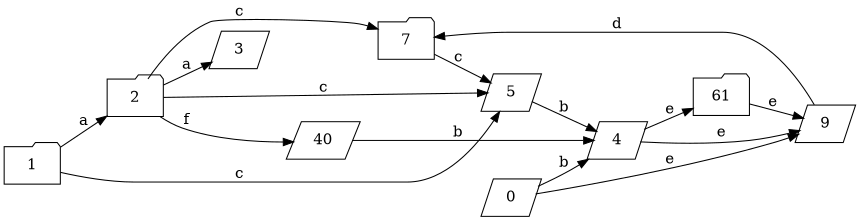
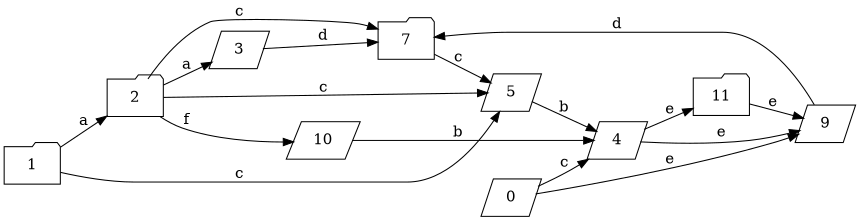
none -> (315, 46)
(721, 97) -> (721, 97)
(323, 140) -> (323, 140)
(564, 163) -> (564, 163)
